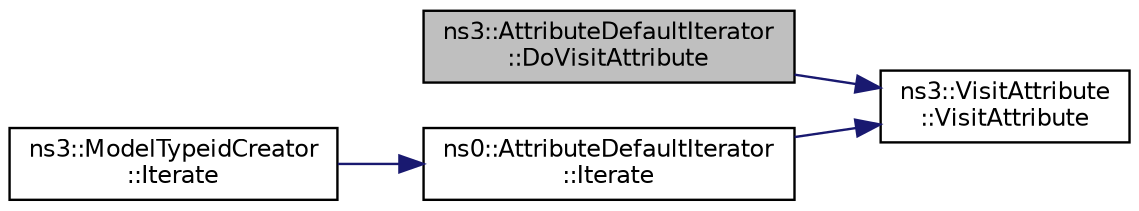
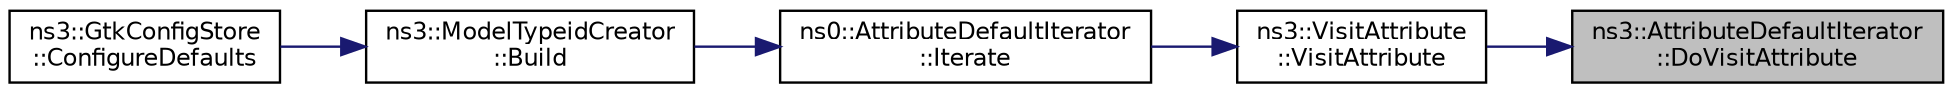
none -> (145, 47)
(825, 79) -> (1517, 47)
(173, 164) -> (530, 47)
